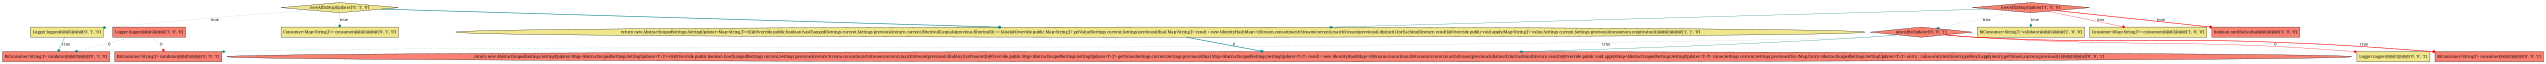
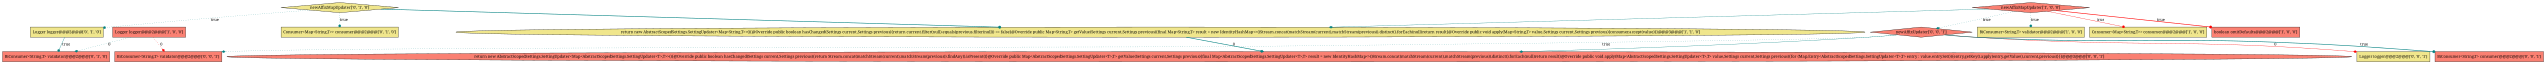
(2031, 18) -> (2031, 18)
(2189, 40) -> (2189, 40)
